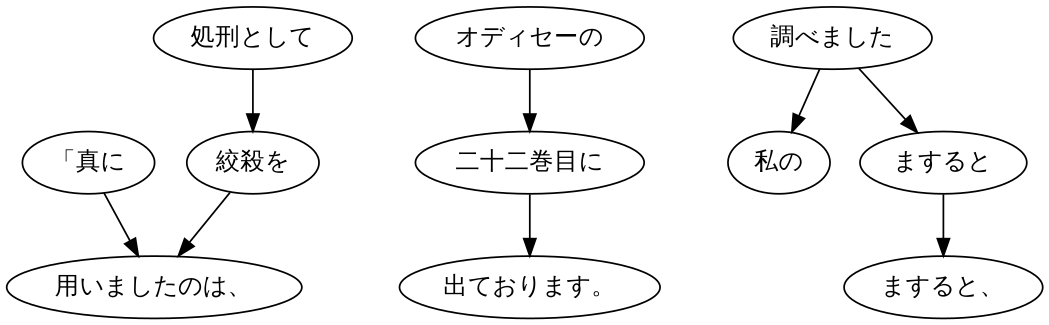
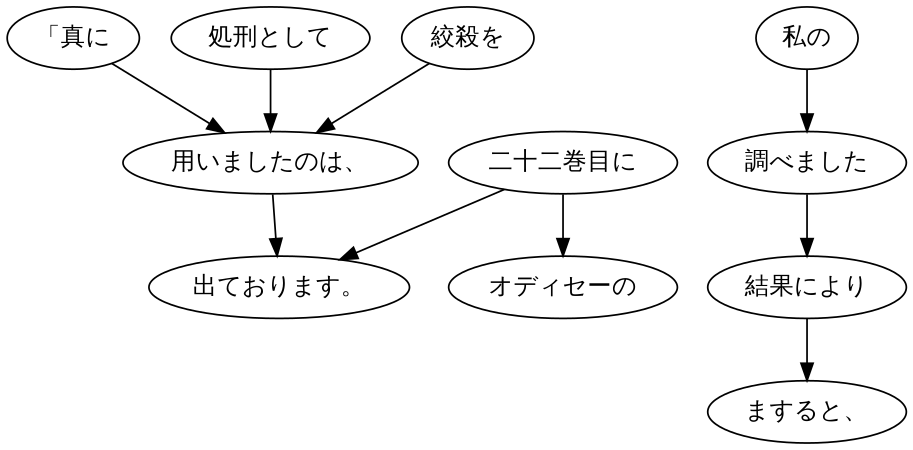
(253, 92) -> (271, 92)
(530, 92) -> (563, 216)
(809, 92) -> (807, 92)
(943, 163) -> (807, 287)
none -> (274, 216)
